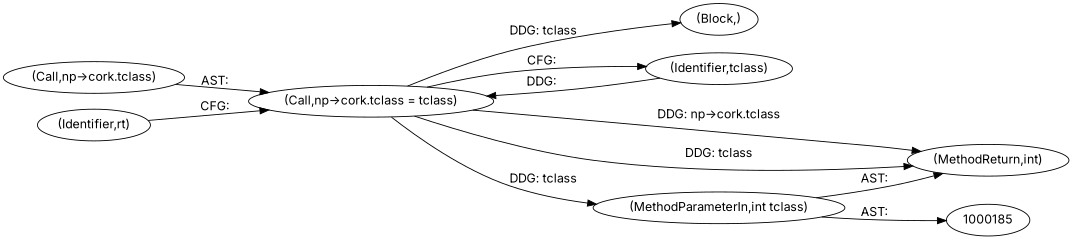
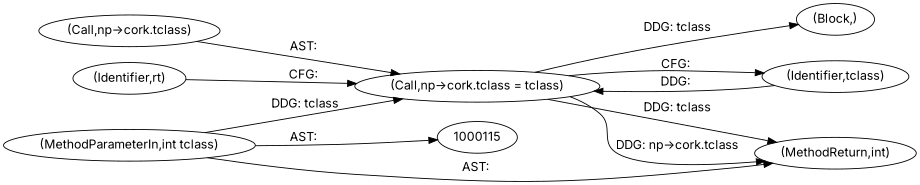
(483, 175) -> (299, 116)
(988, 220) -> (477, 137)
